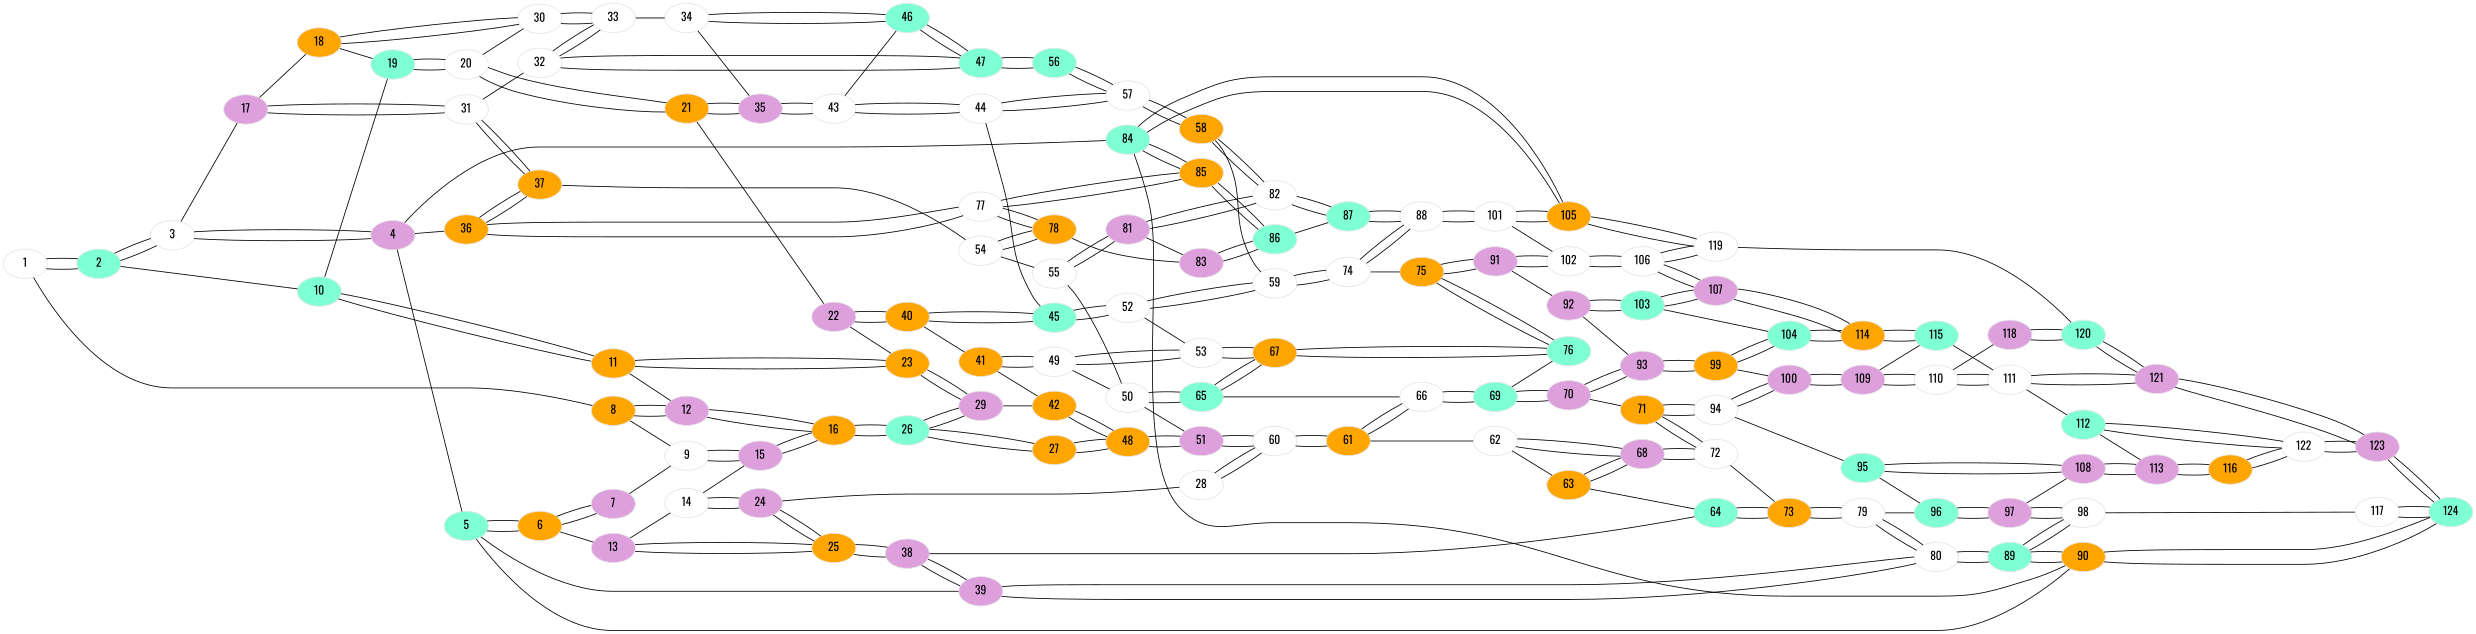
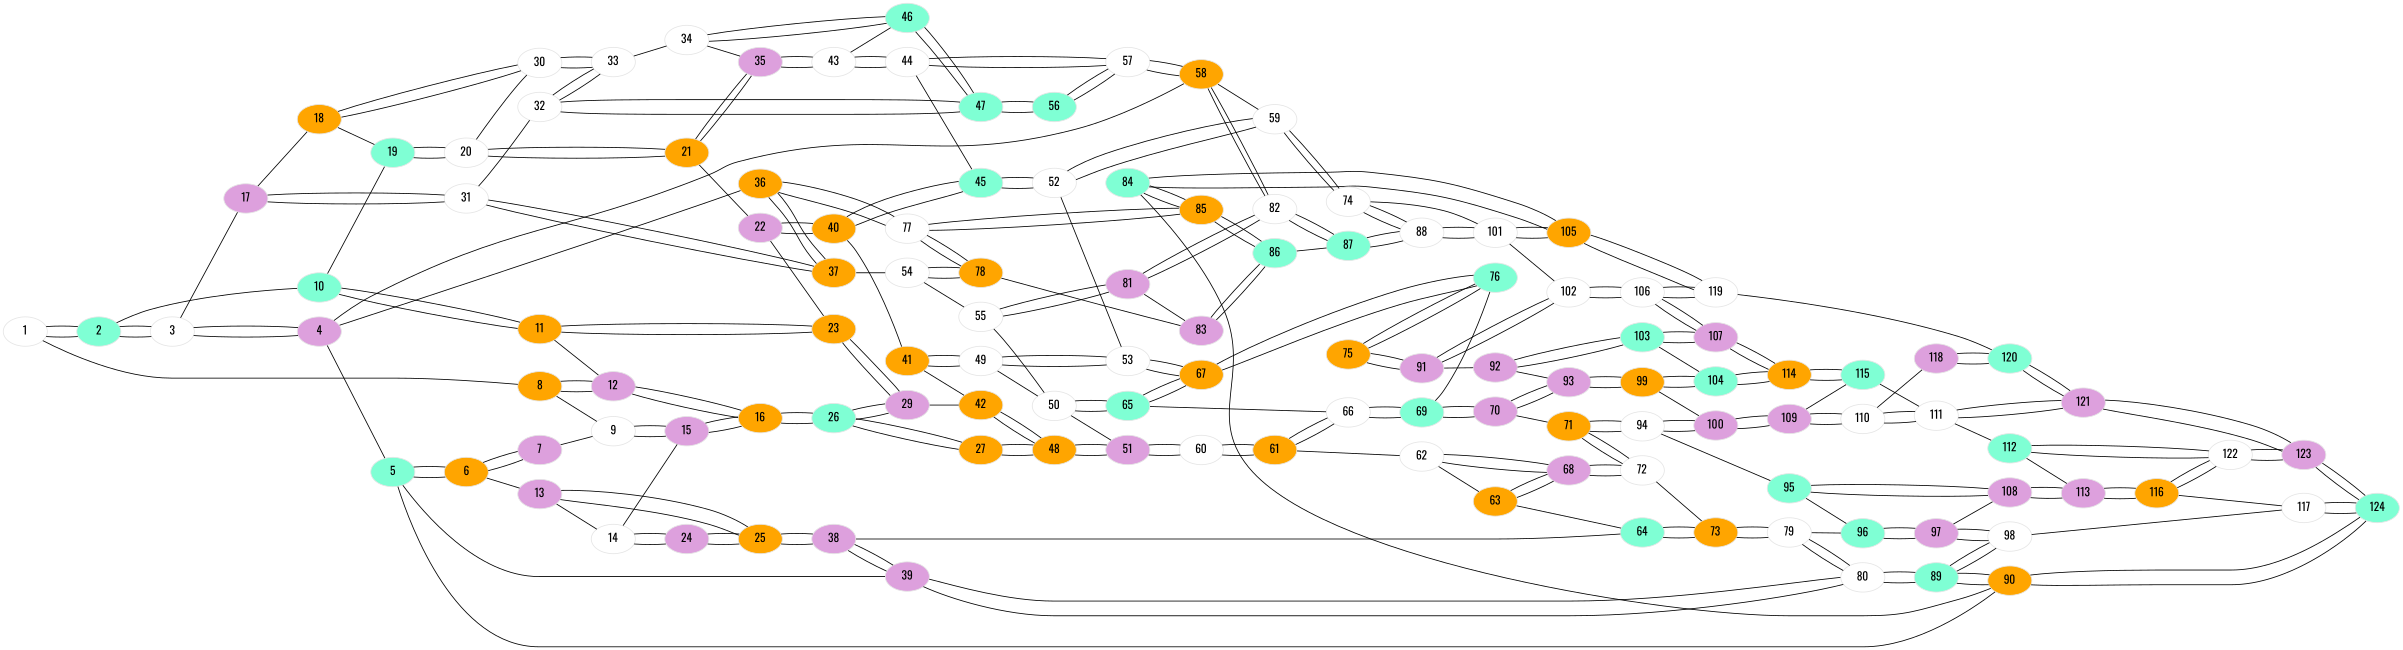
(743, 147) -> (749, 159)
(1385, 272) -> (1425, 207)
(1201, 485) -> none
none -> (2230, 501)
